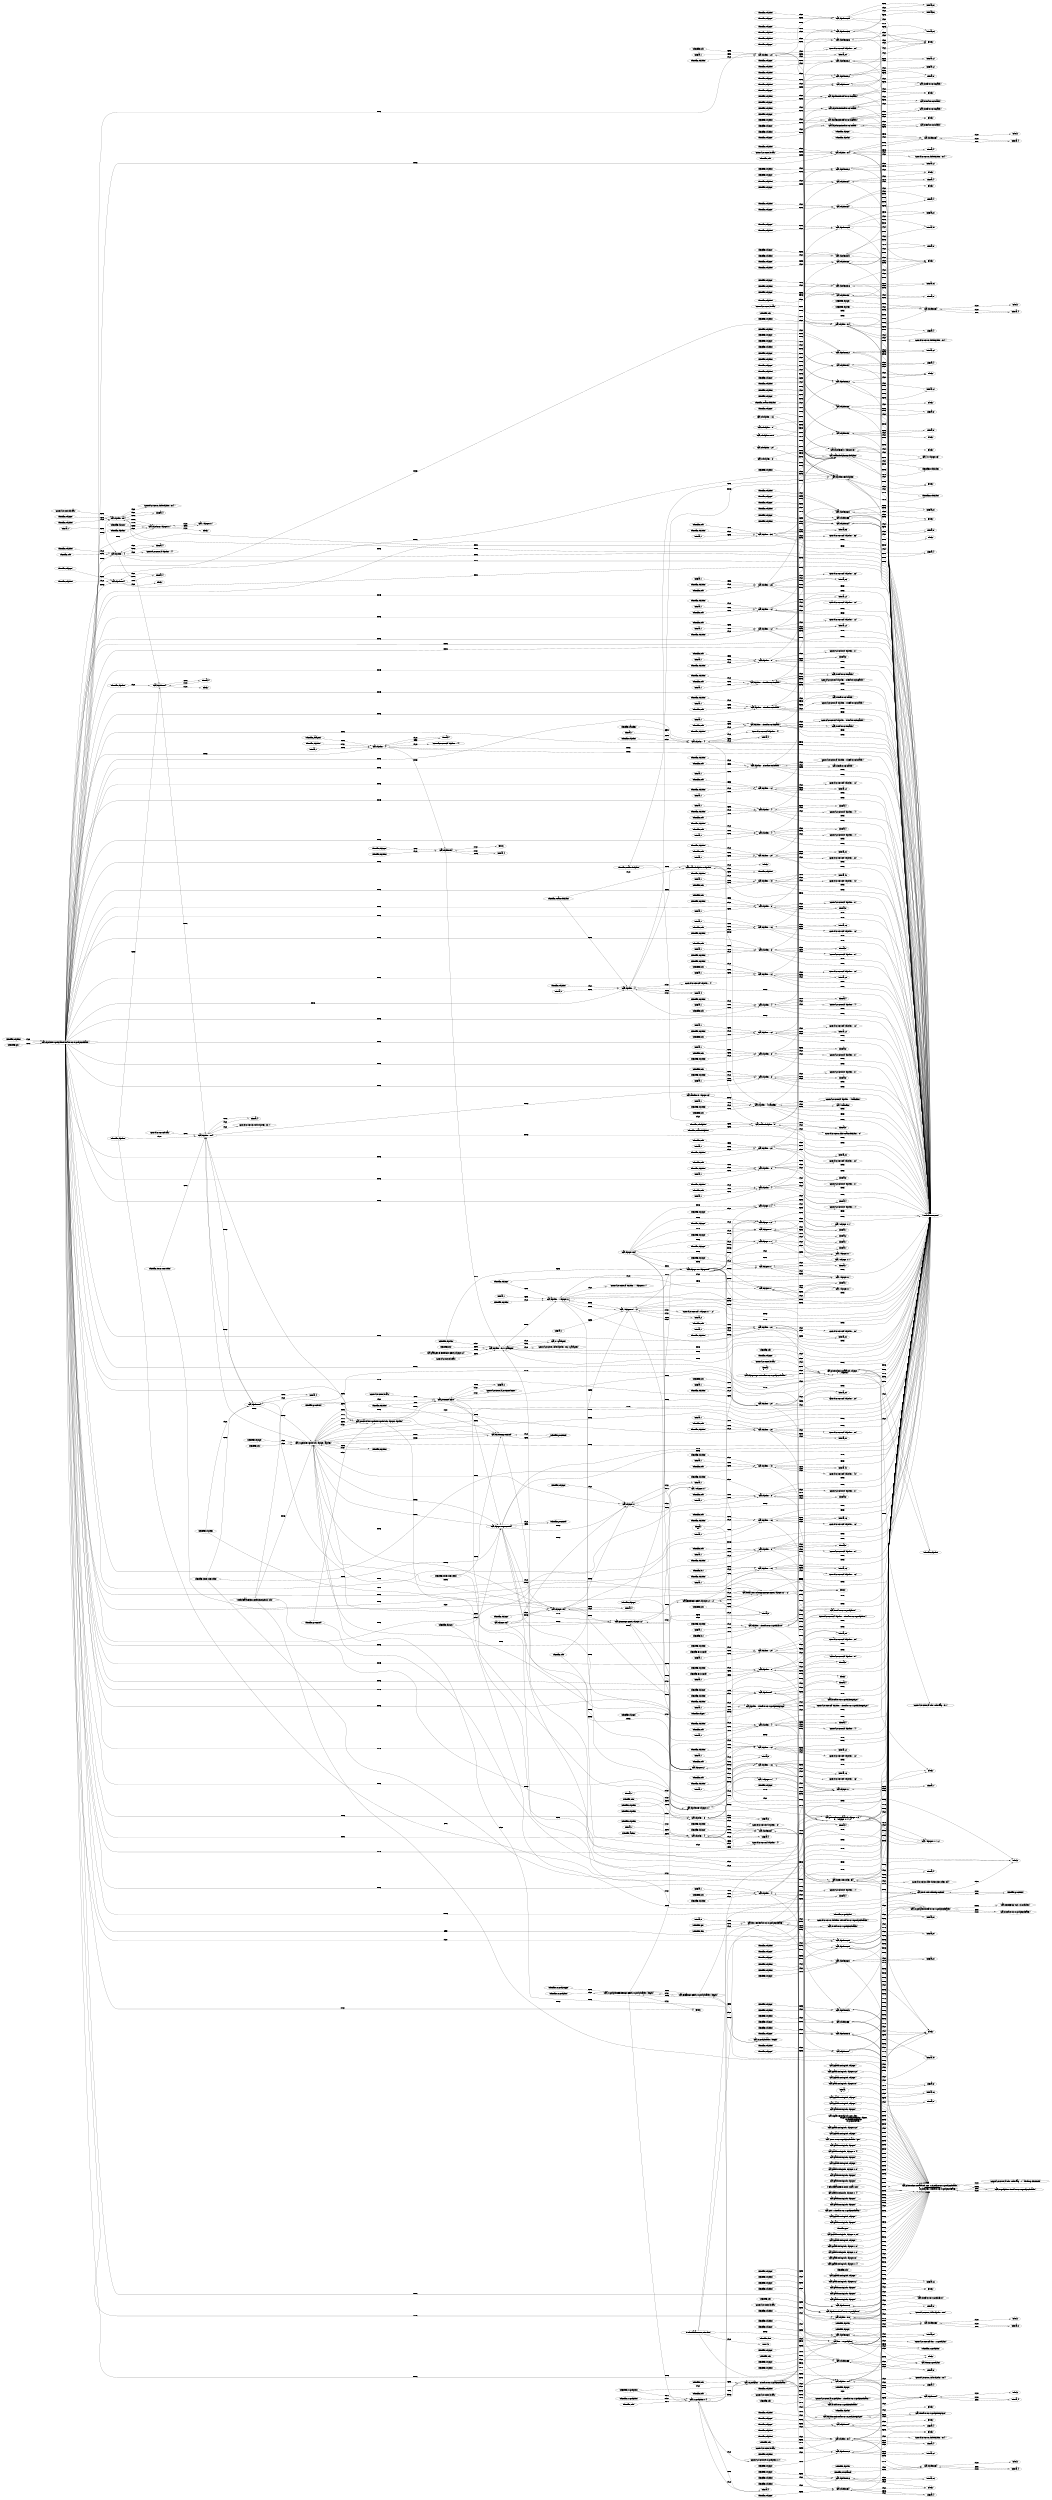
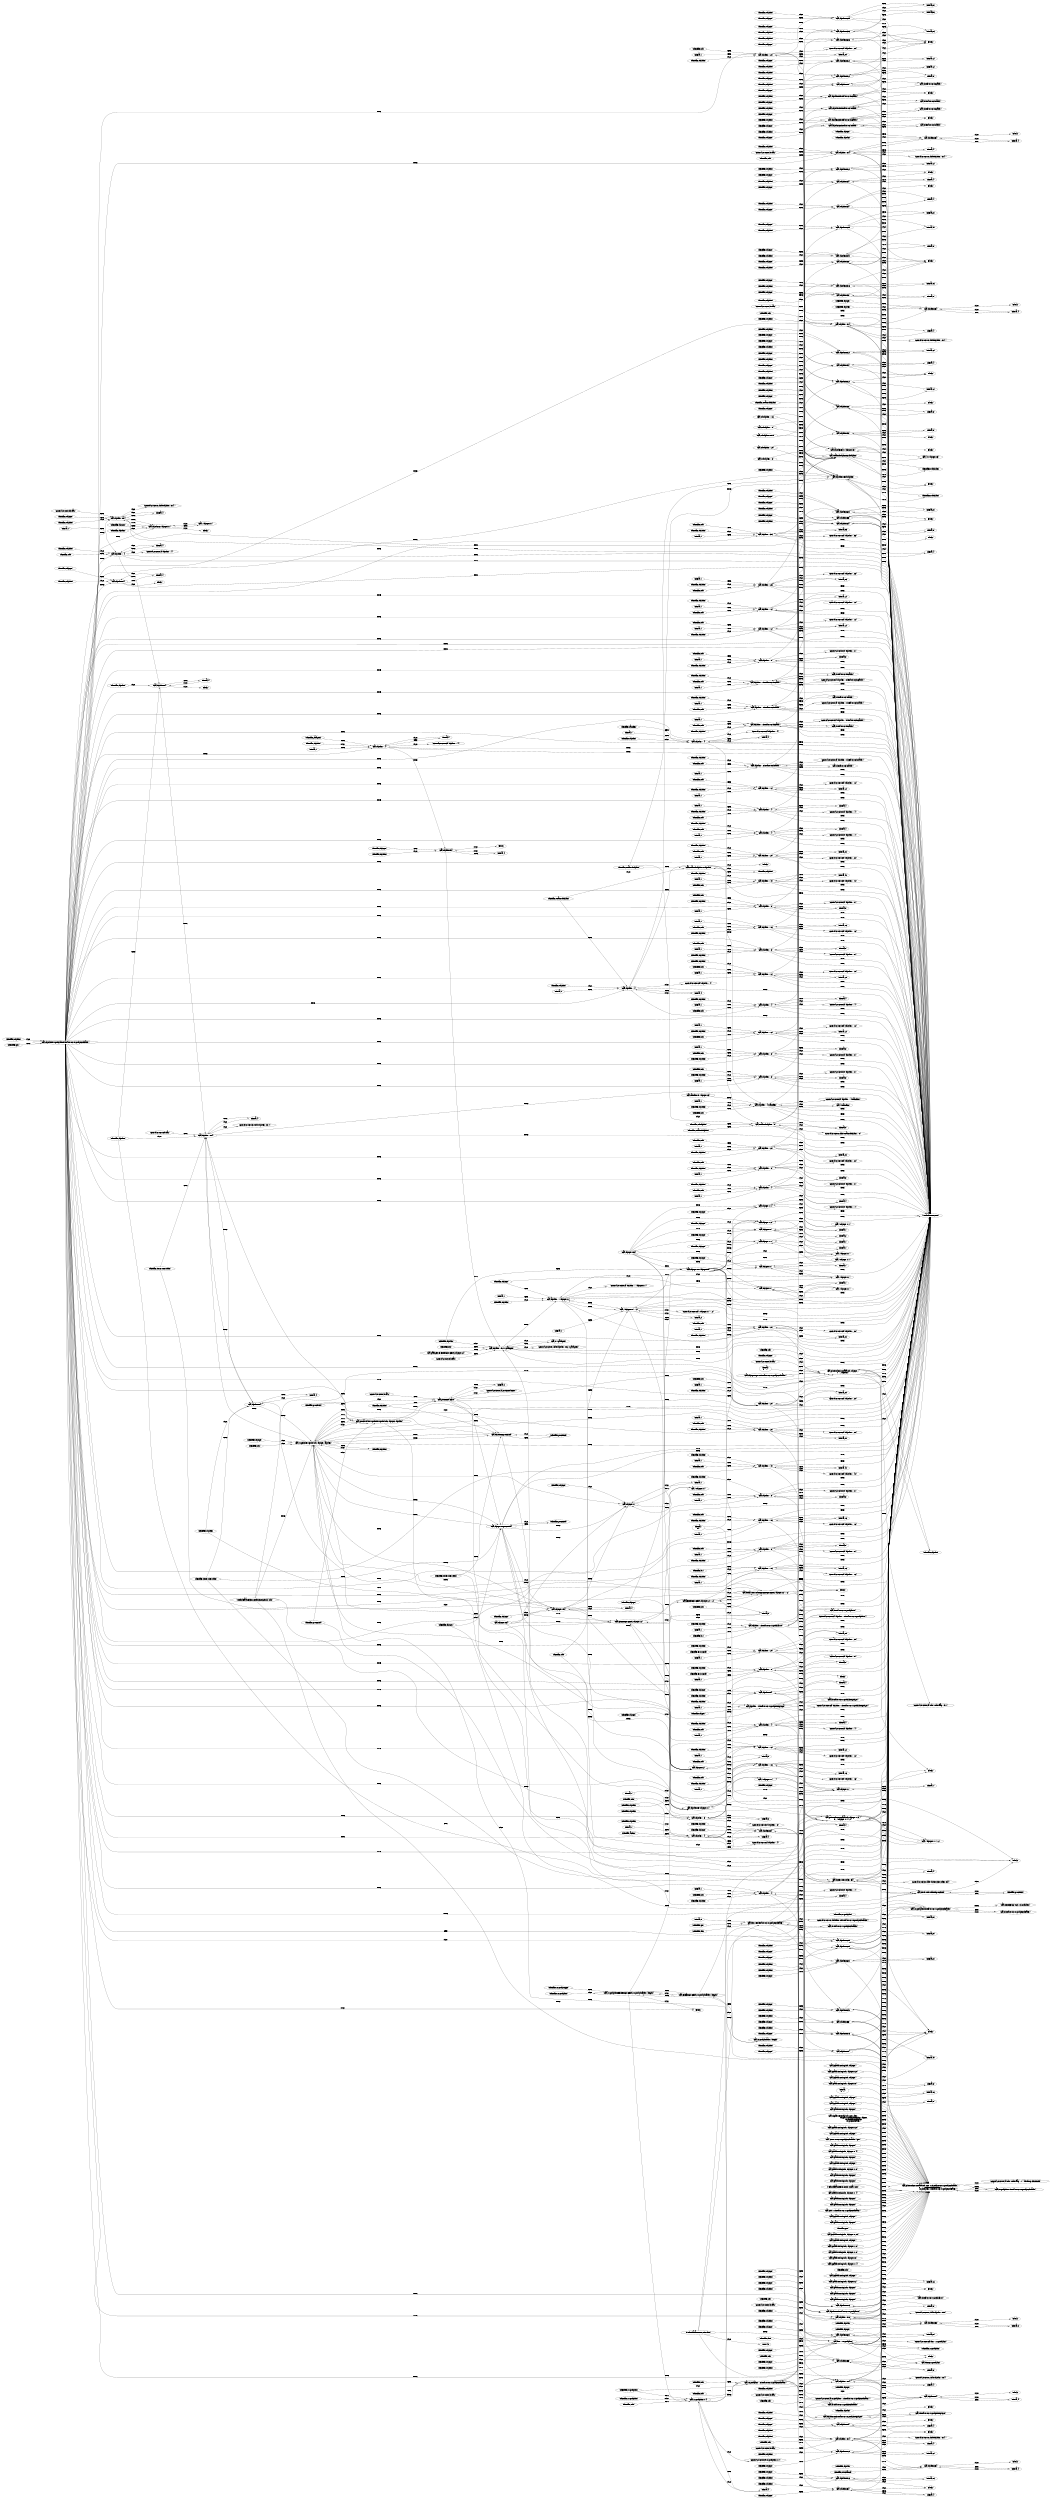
(667, 1873) -> (667, 1873)
